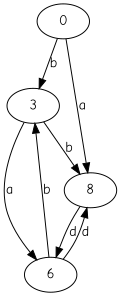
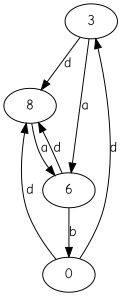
(54, 64) -> (114, 148)
(83, 106) -> (30, 190)
(69, 148) -> (68, 64)
(42, 195) -> (69, 228)
(73, 233) -> (45, 148)
